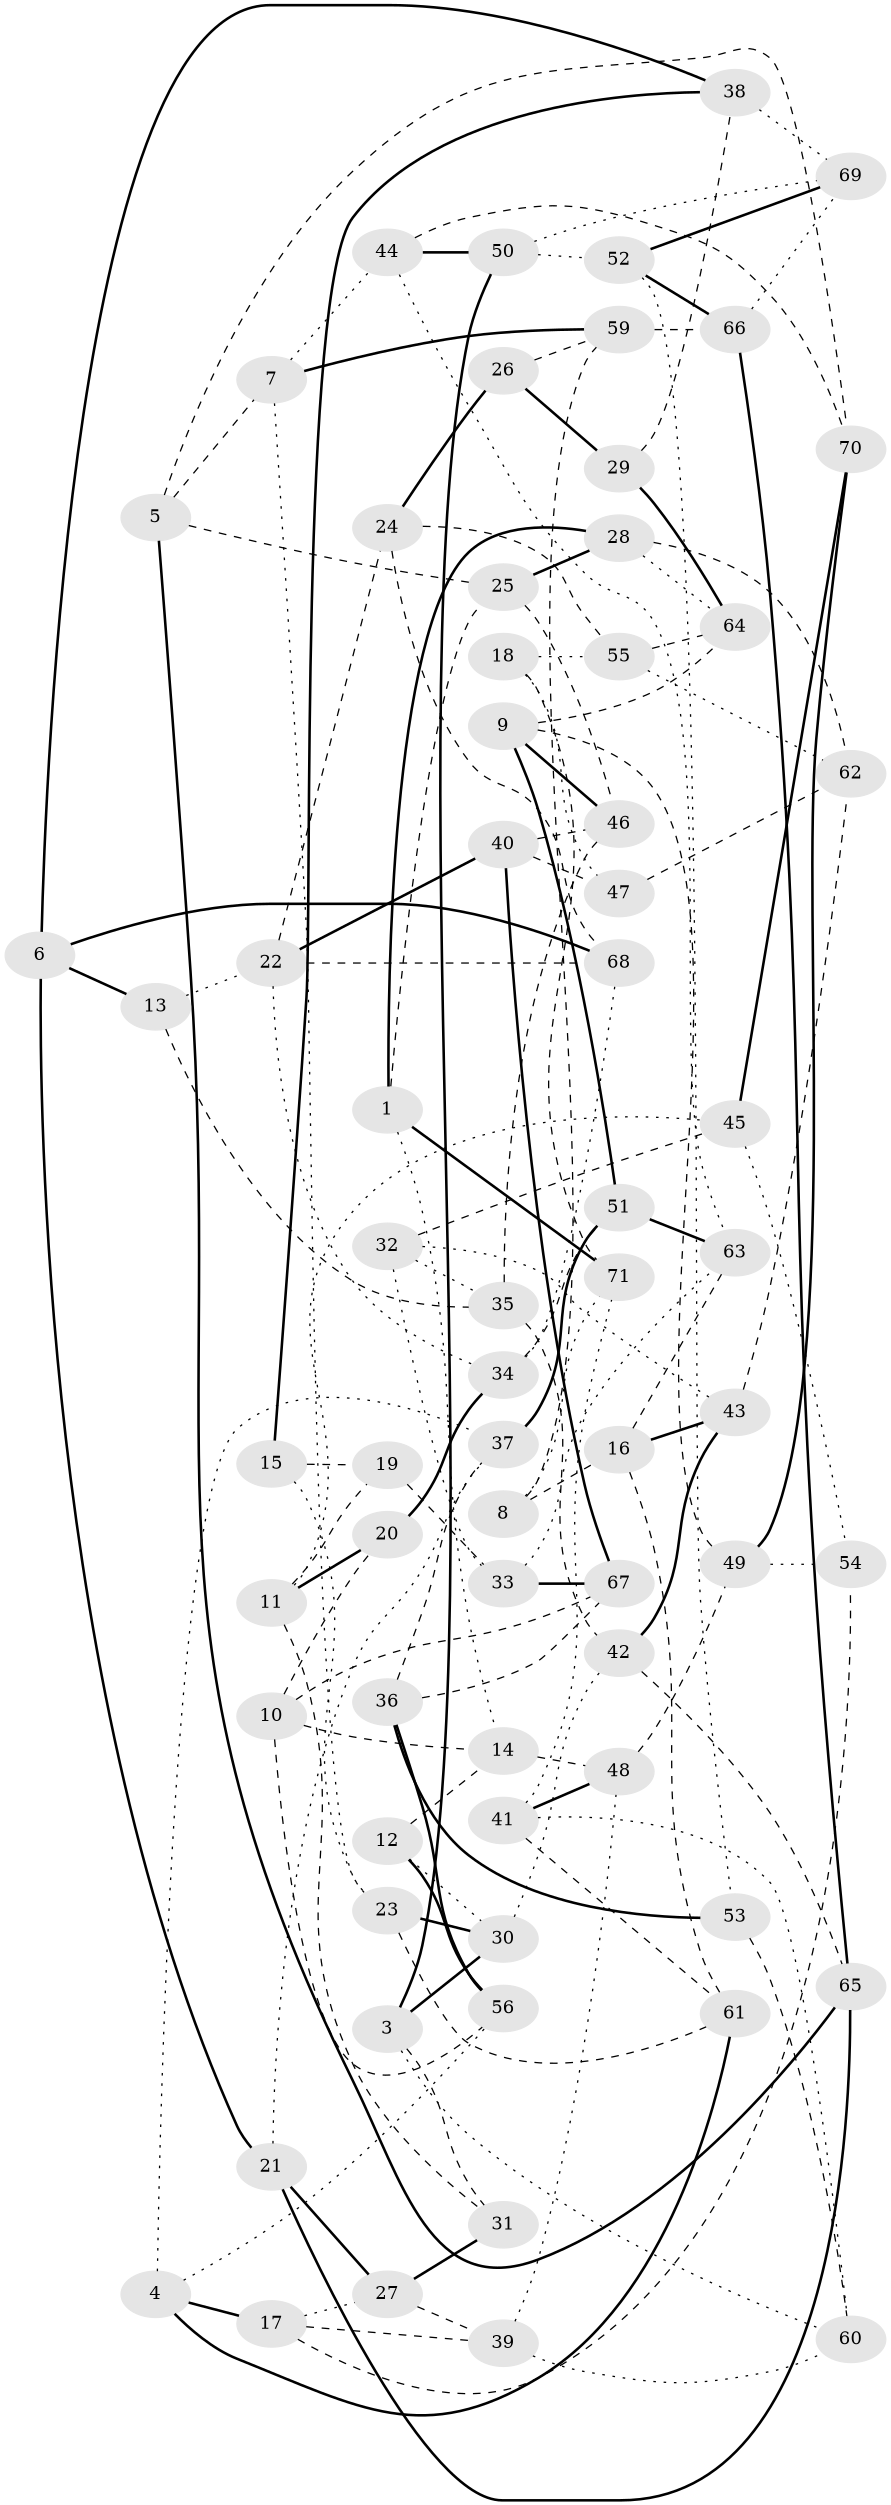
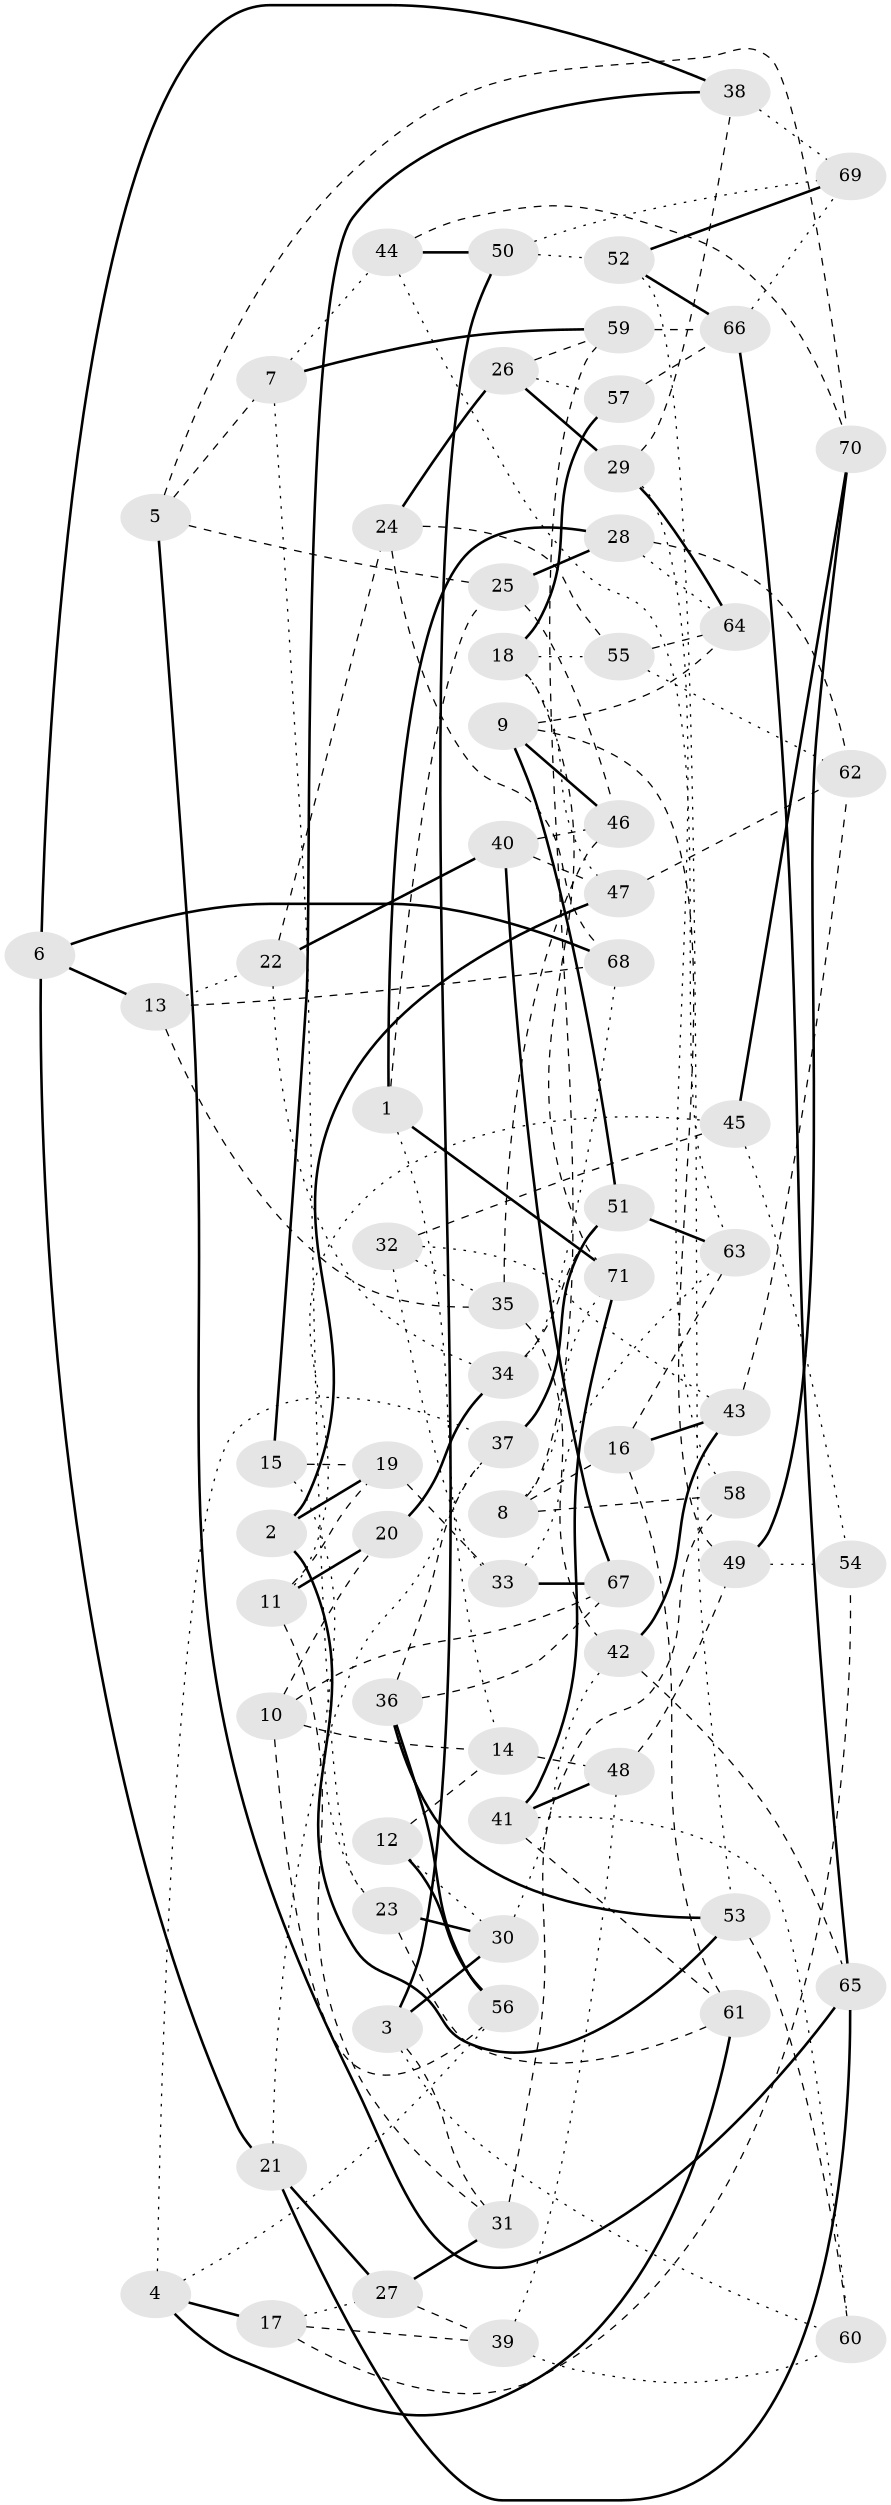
none -> (619, 399)
(452, 963) -> (378, 991)
none -> (735, 1495)
none -> (272, 1533)
(575, 1554) -> (575, 1554)
